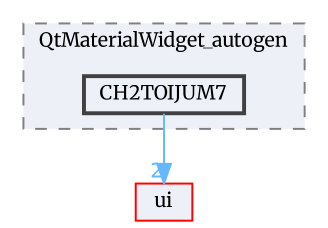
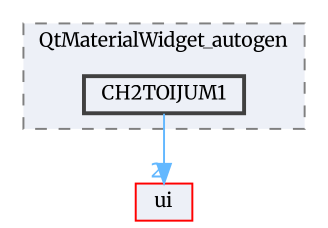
(164, 95) -> (164, 95)
